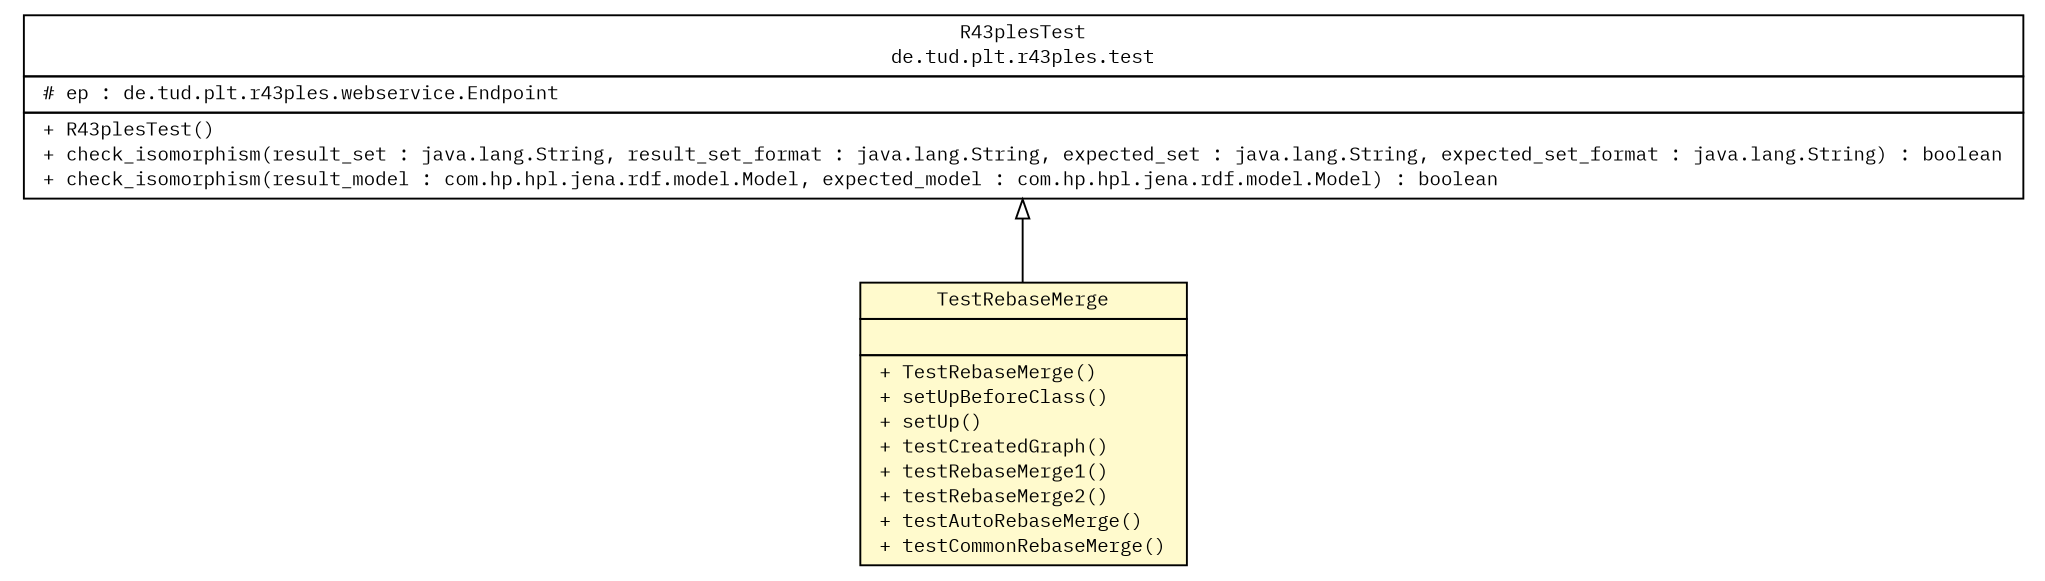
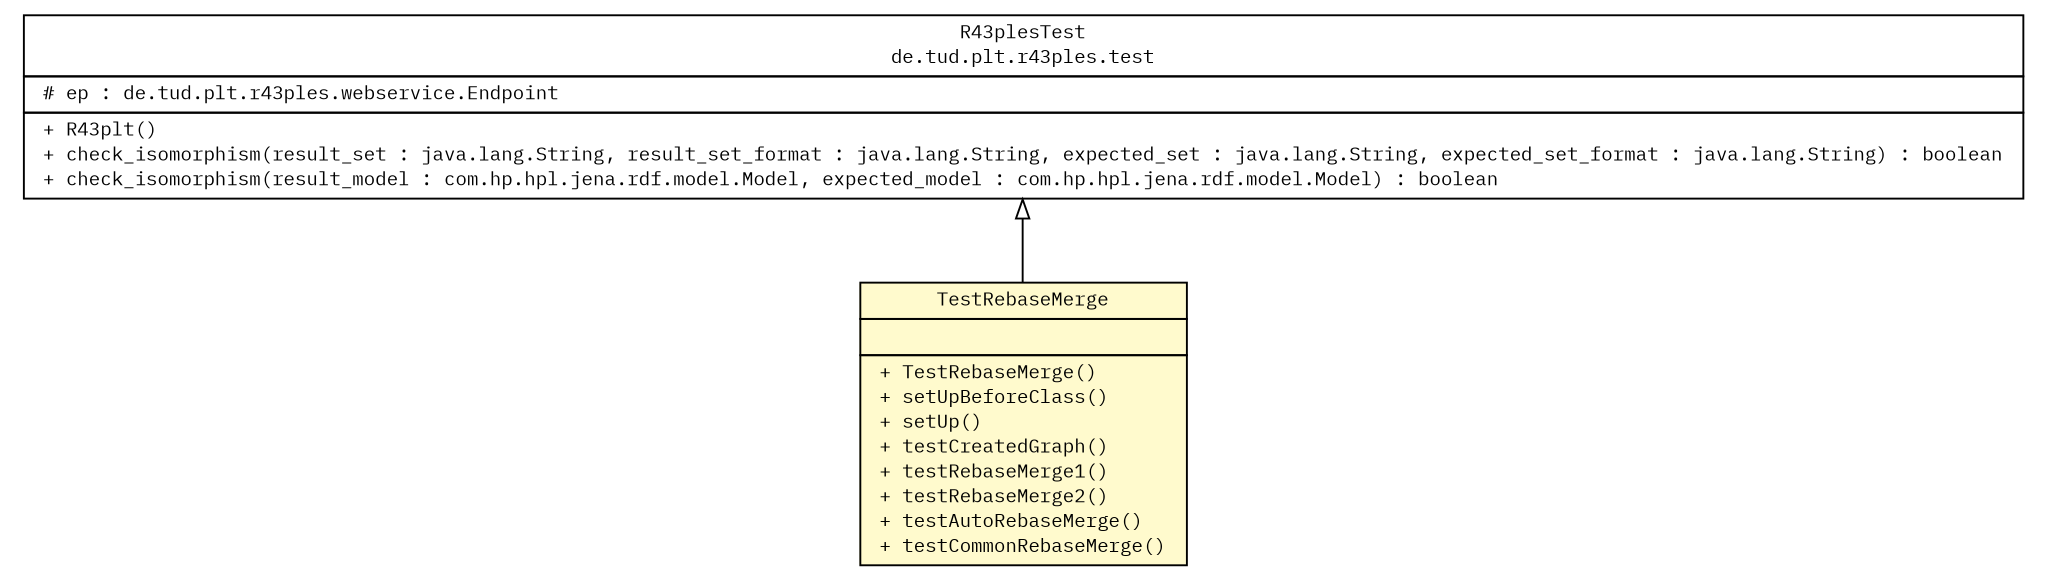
(130, 130) -> (101, 130)
